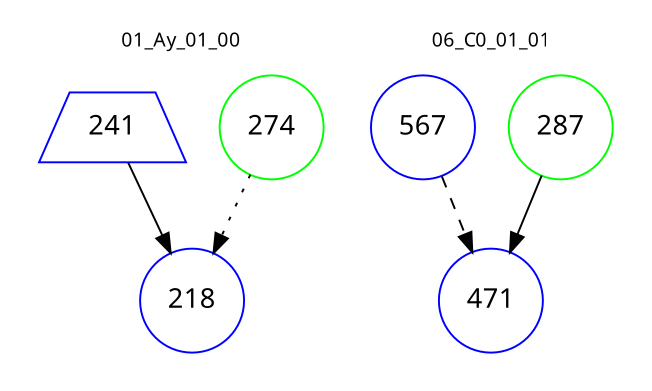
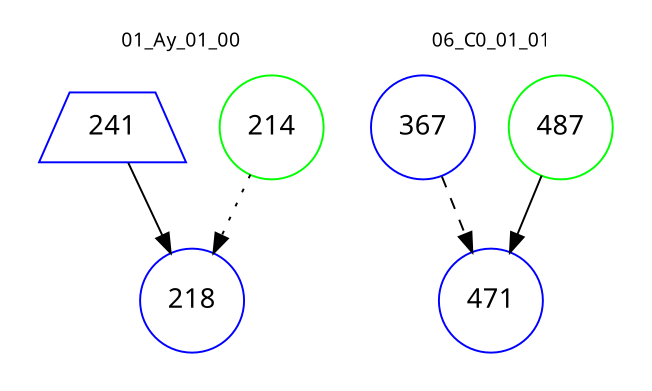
(272, 127) -> (272, 127)
(423, 127) -> (423, 127)
(561, 127) -> (561, 127)
